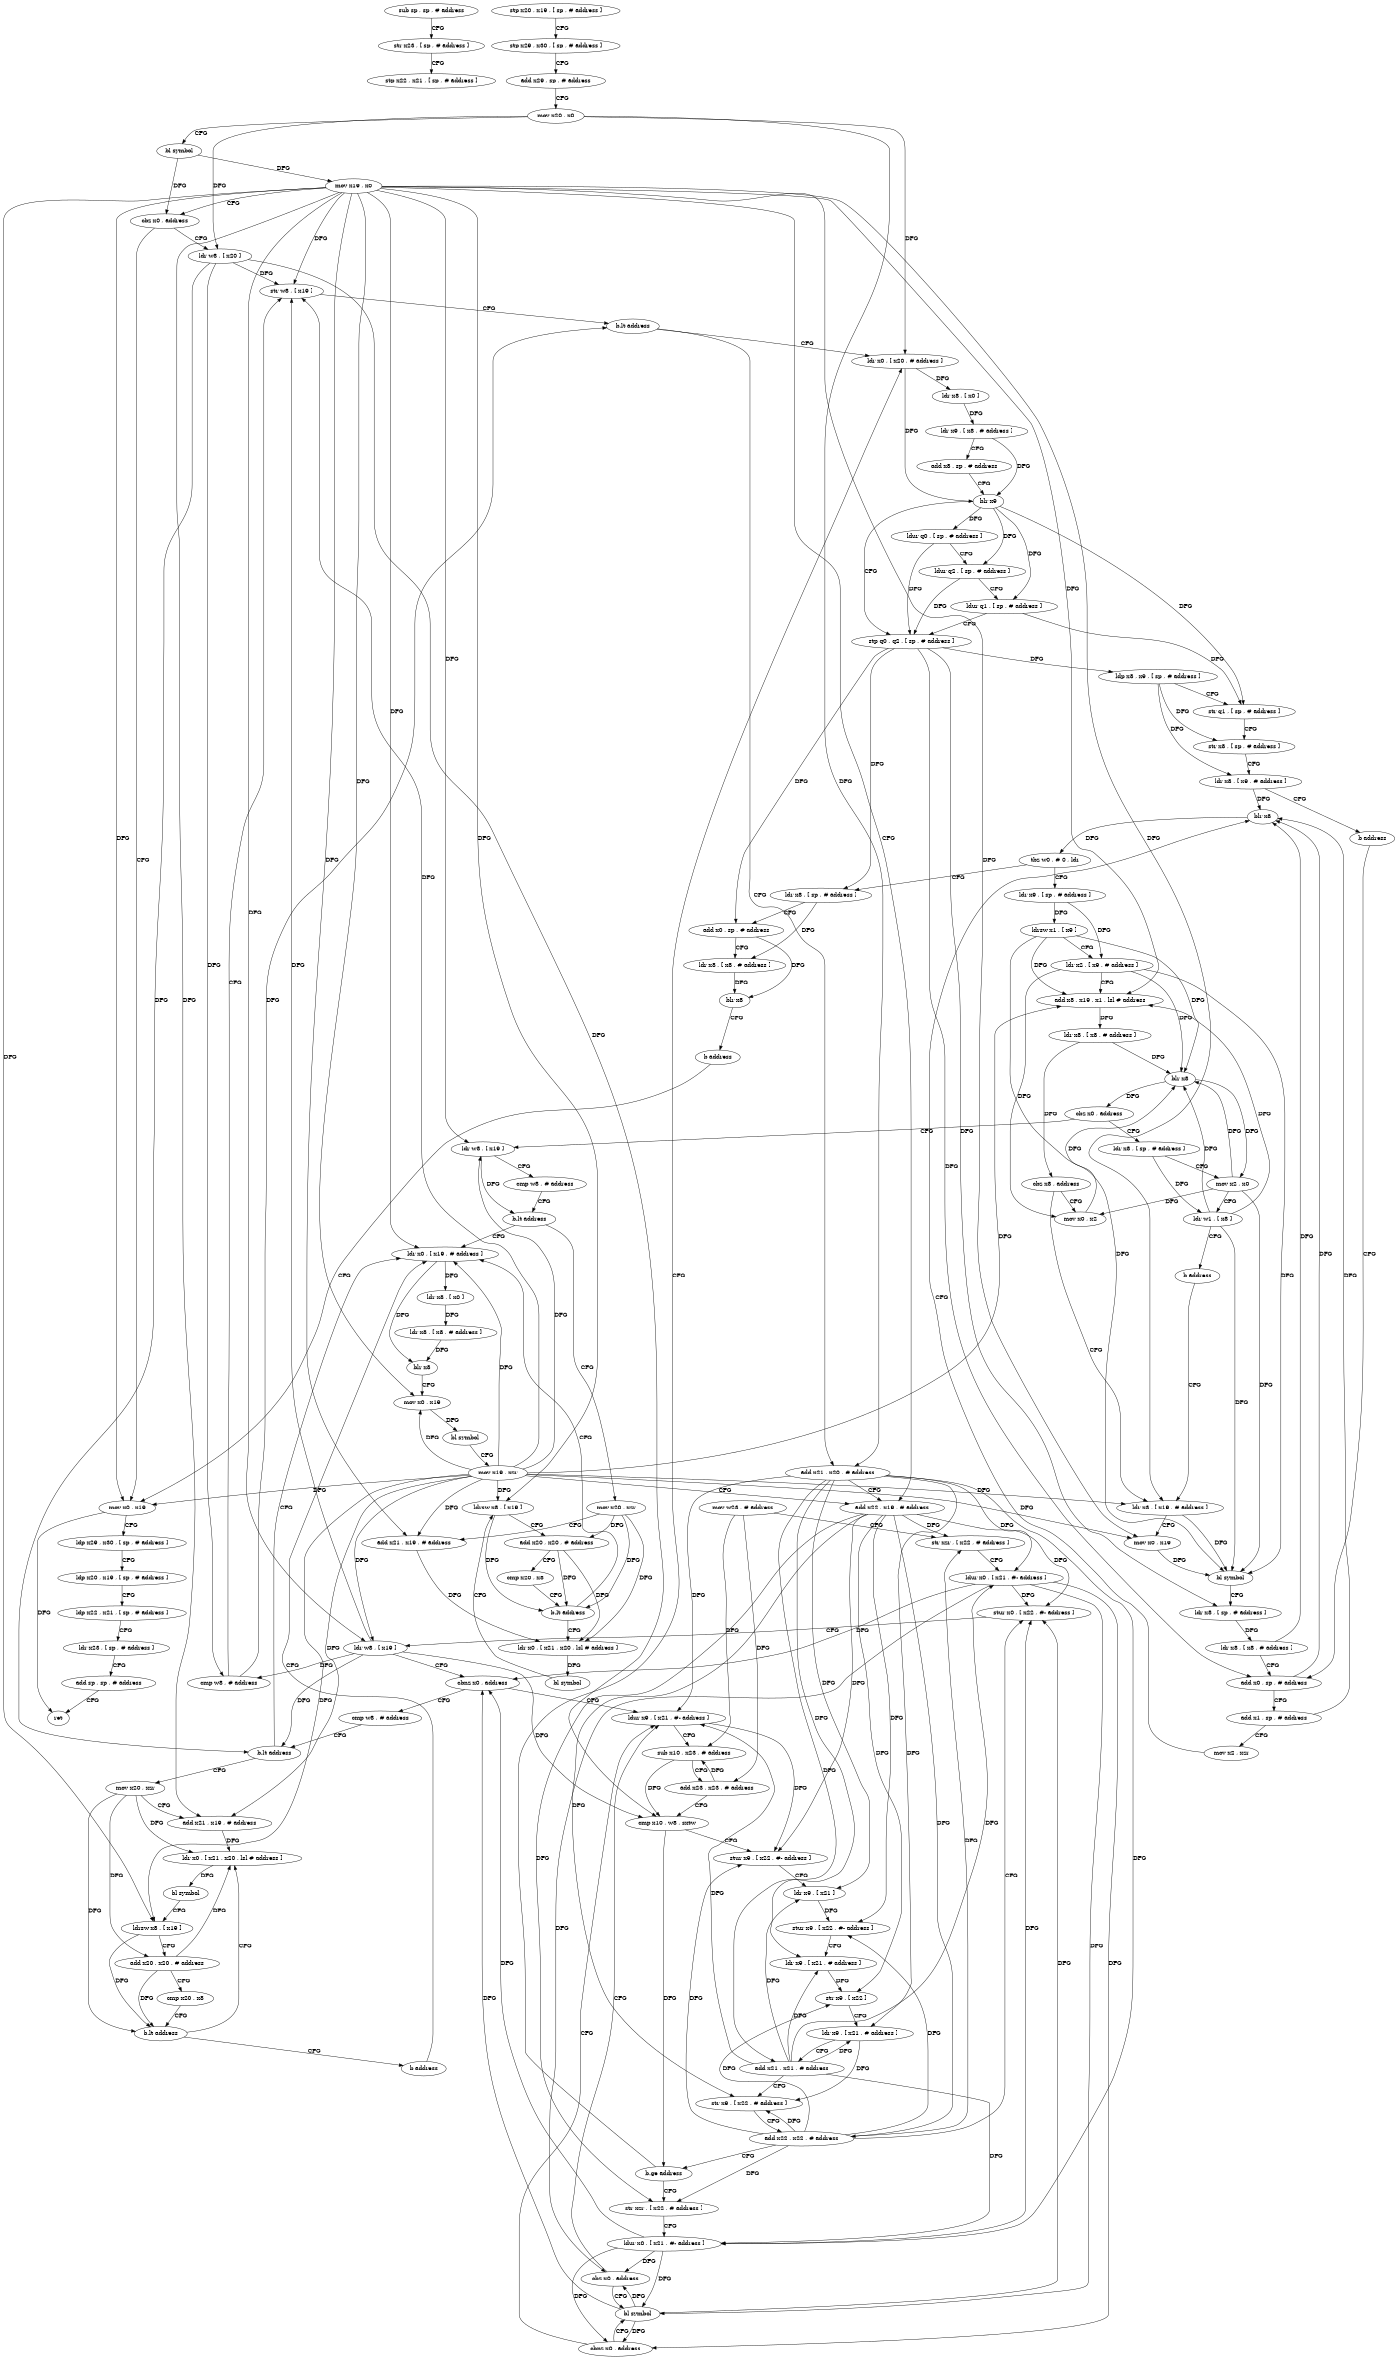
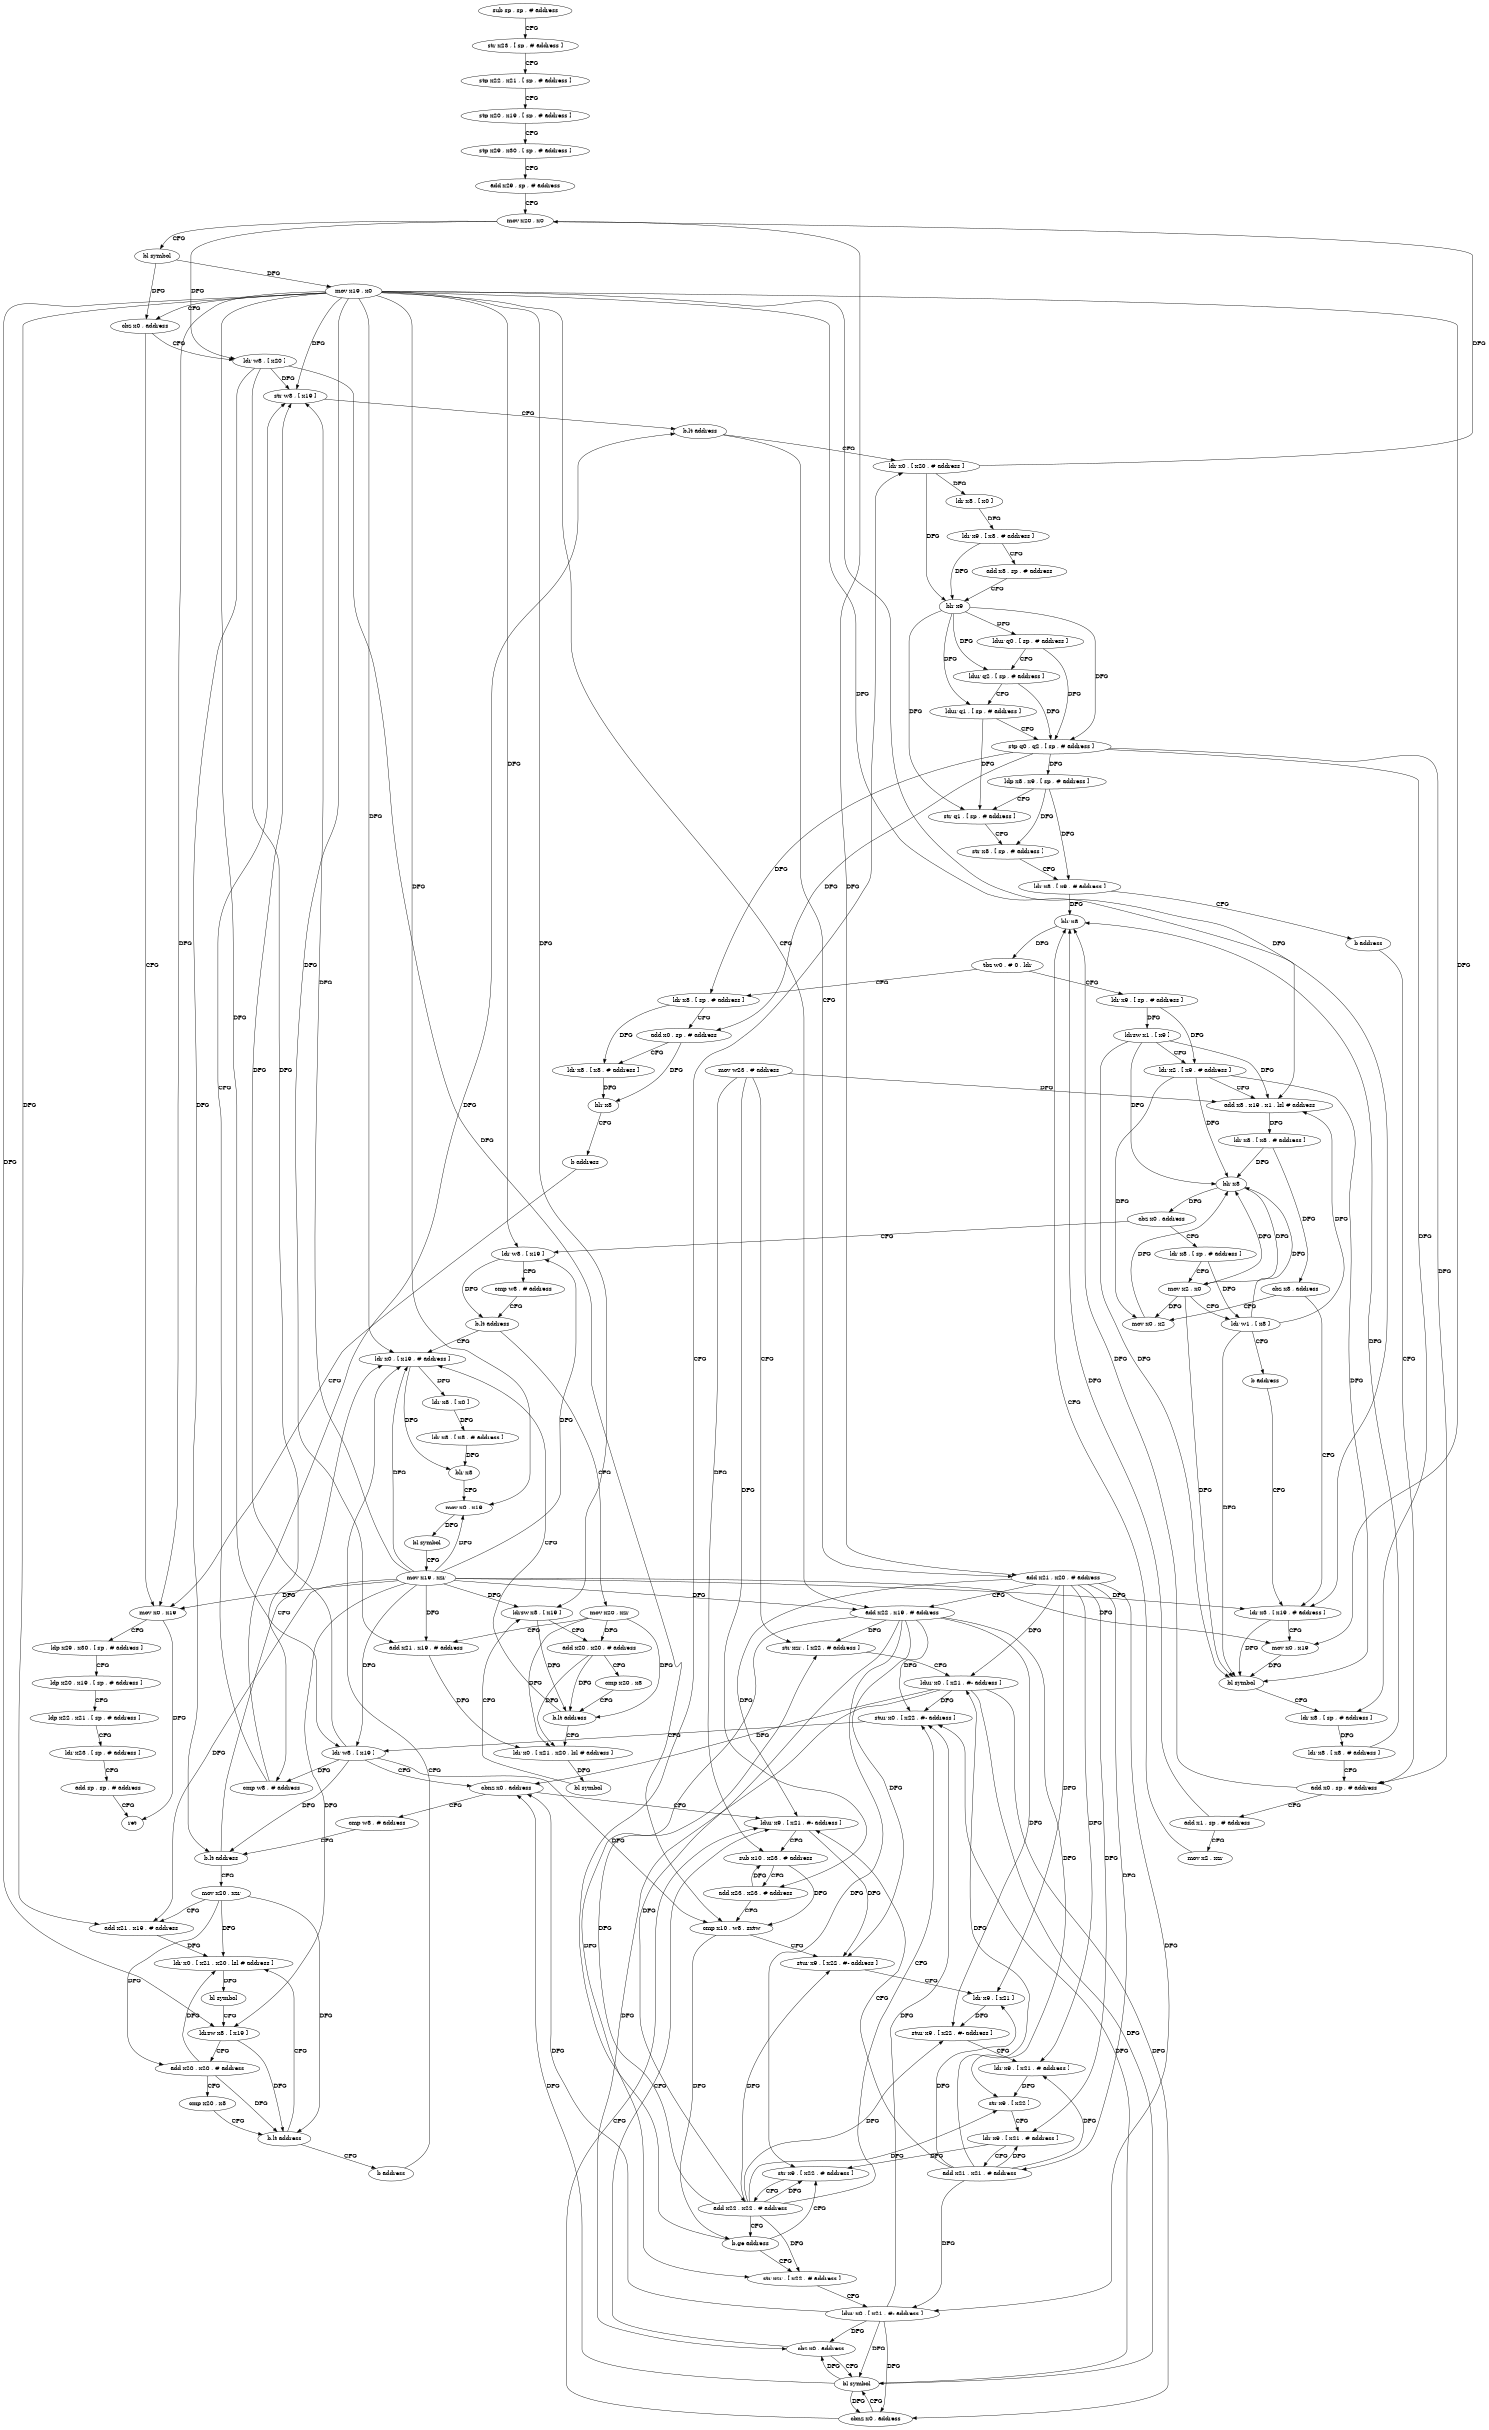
none -> (525, 96)
(851, 125) -> (1352, 241)
(871, 572) -> (1102, 677)
(943, 1375) -> (1000, 1088)
(725, 1490) -> (699, 1596)
(718, 1893) -> (882, 1999)
(772, 2085) -> (803, 2220)
